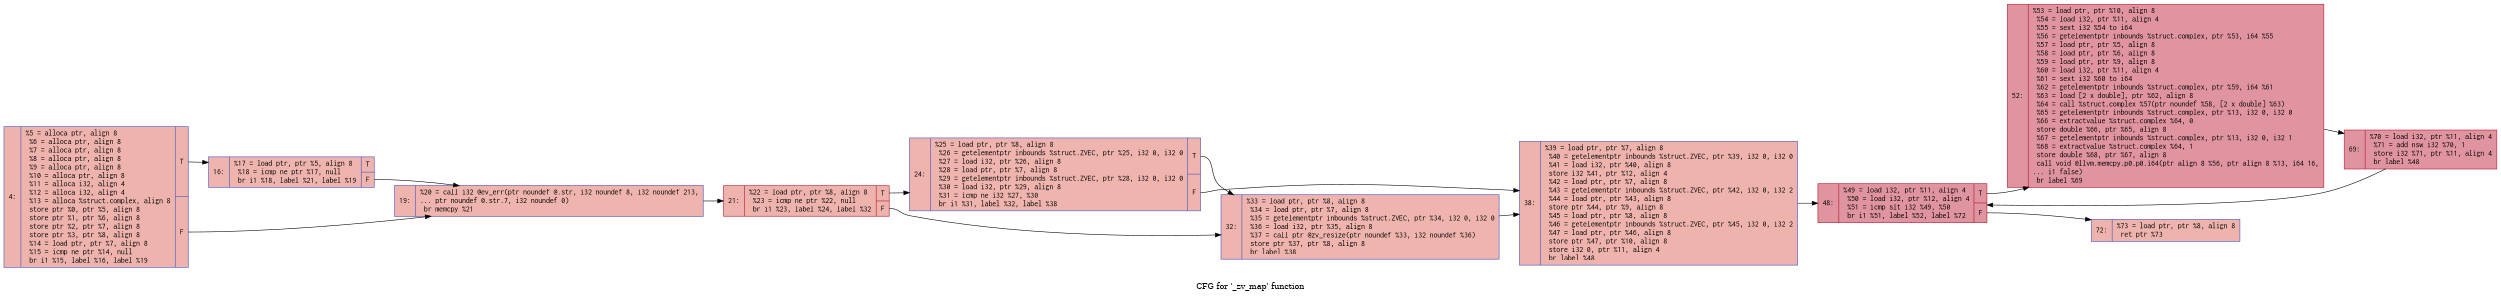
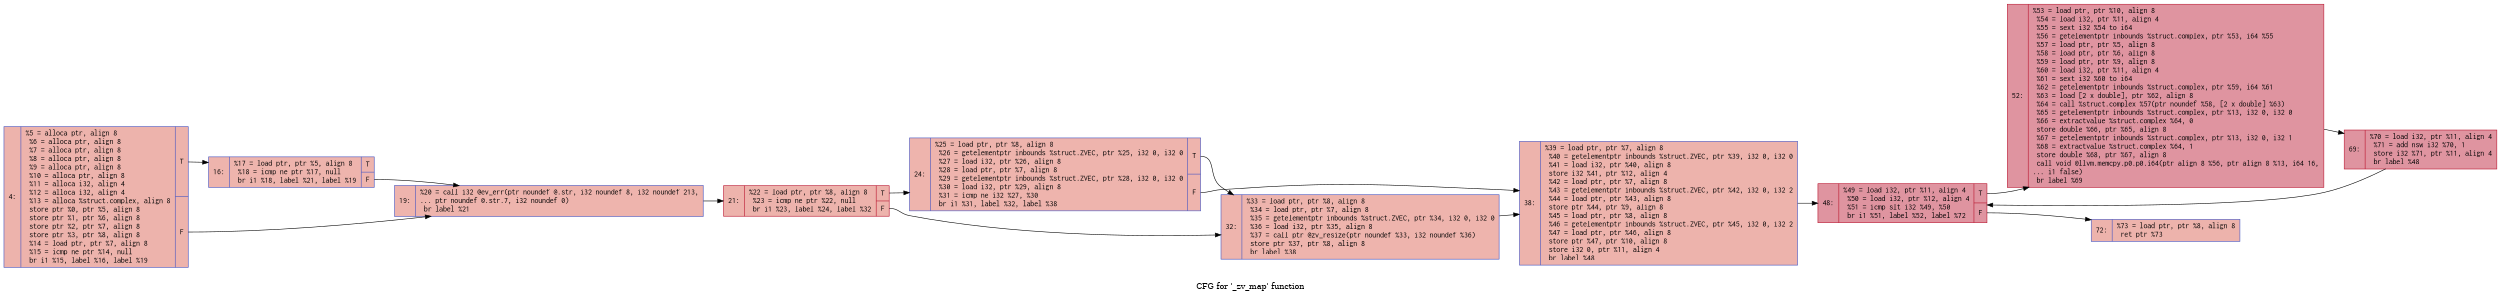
(447, 209) -> (445, 209)
